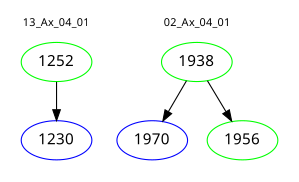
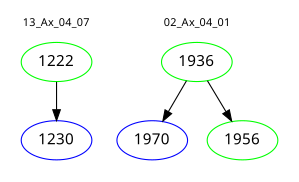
(57, 23) -> (57, 23)
(57, 62) -> (57, 62)
(197, 62) -> (197, 62)
